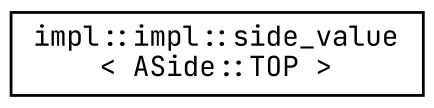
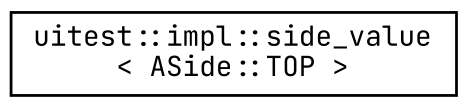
(217, 54) -> (234, 54)
